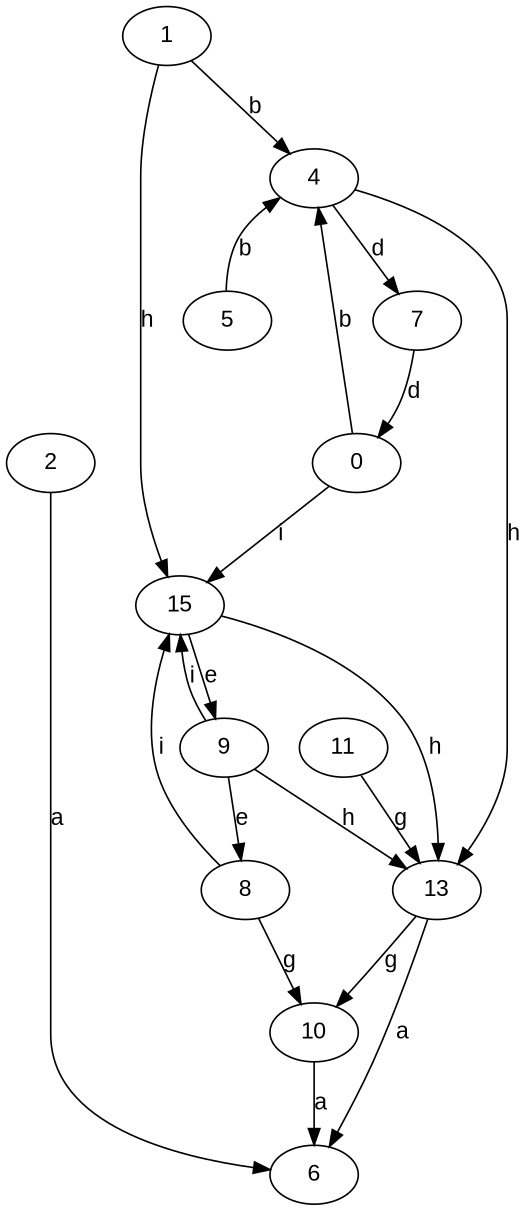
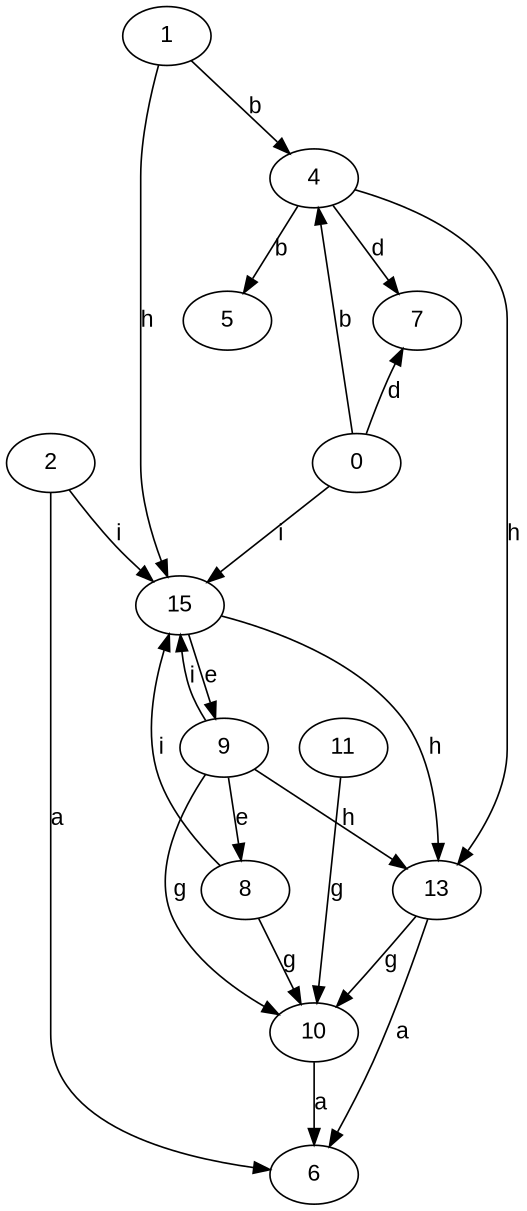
(235, 244) -> (275, 242)
(405, 389) -> (380, 398)
none -> (103, 532)
(386, 812) -> (330, 882)
none -> (169, 906)
